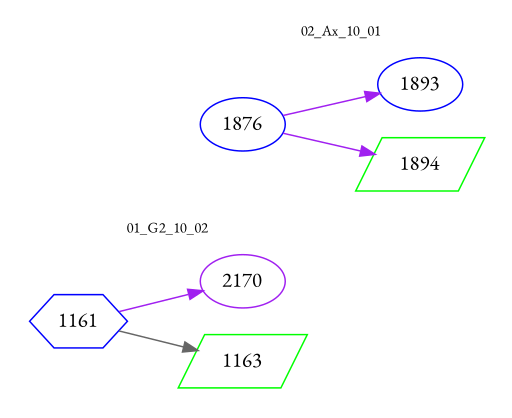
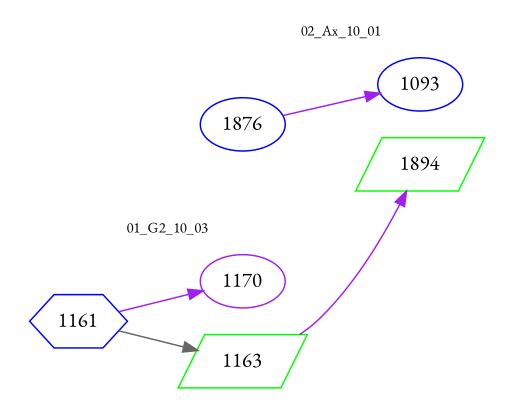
(420, 84) -> (420, 84)
(322, 142) -> (357, 275)
(167, 229) -> (167, 229)
(243, 281) -> (243, 281)
